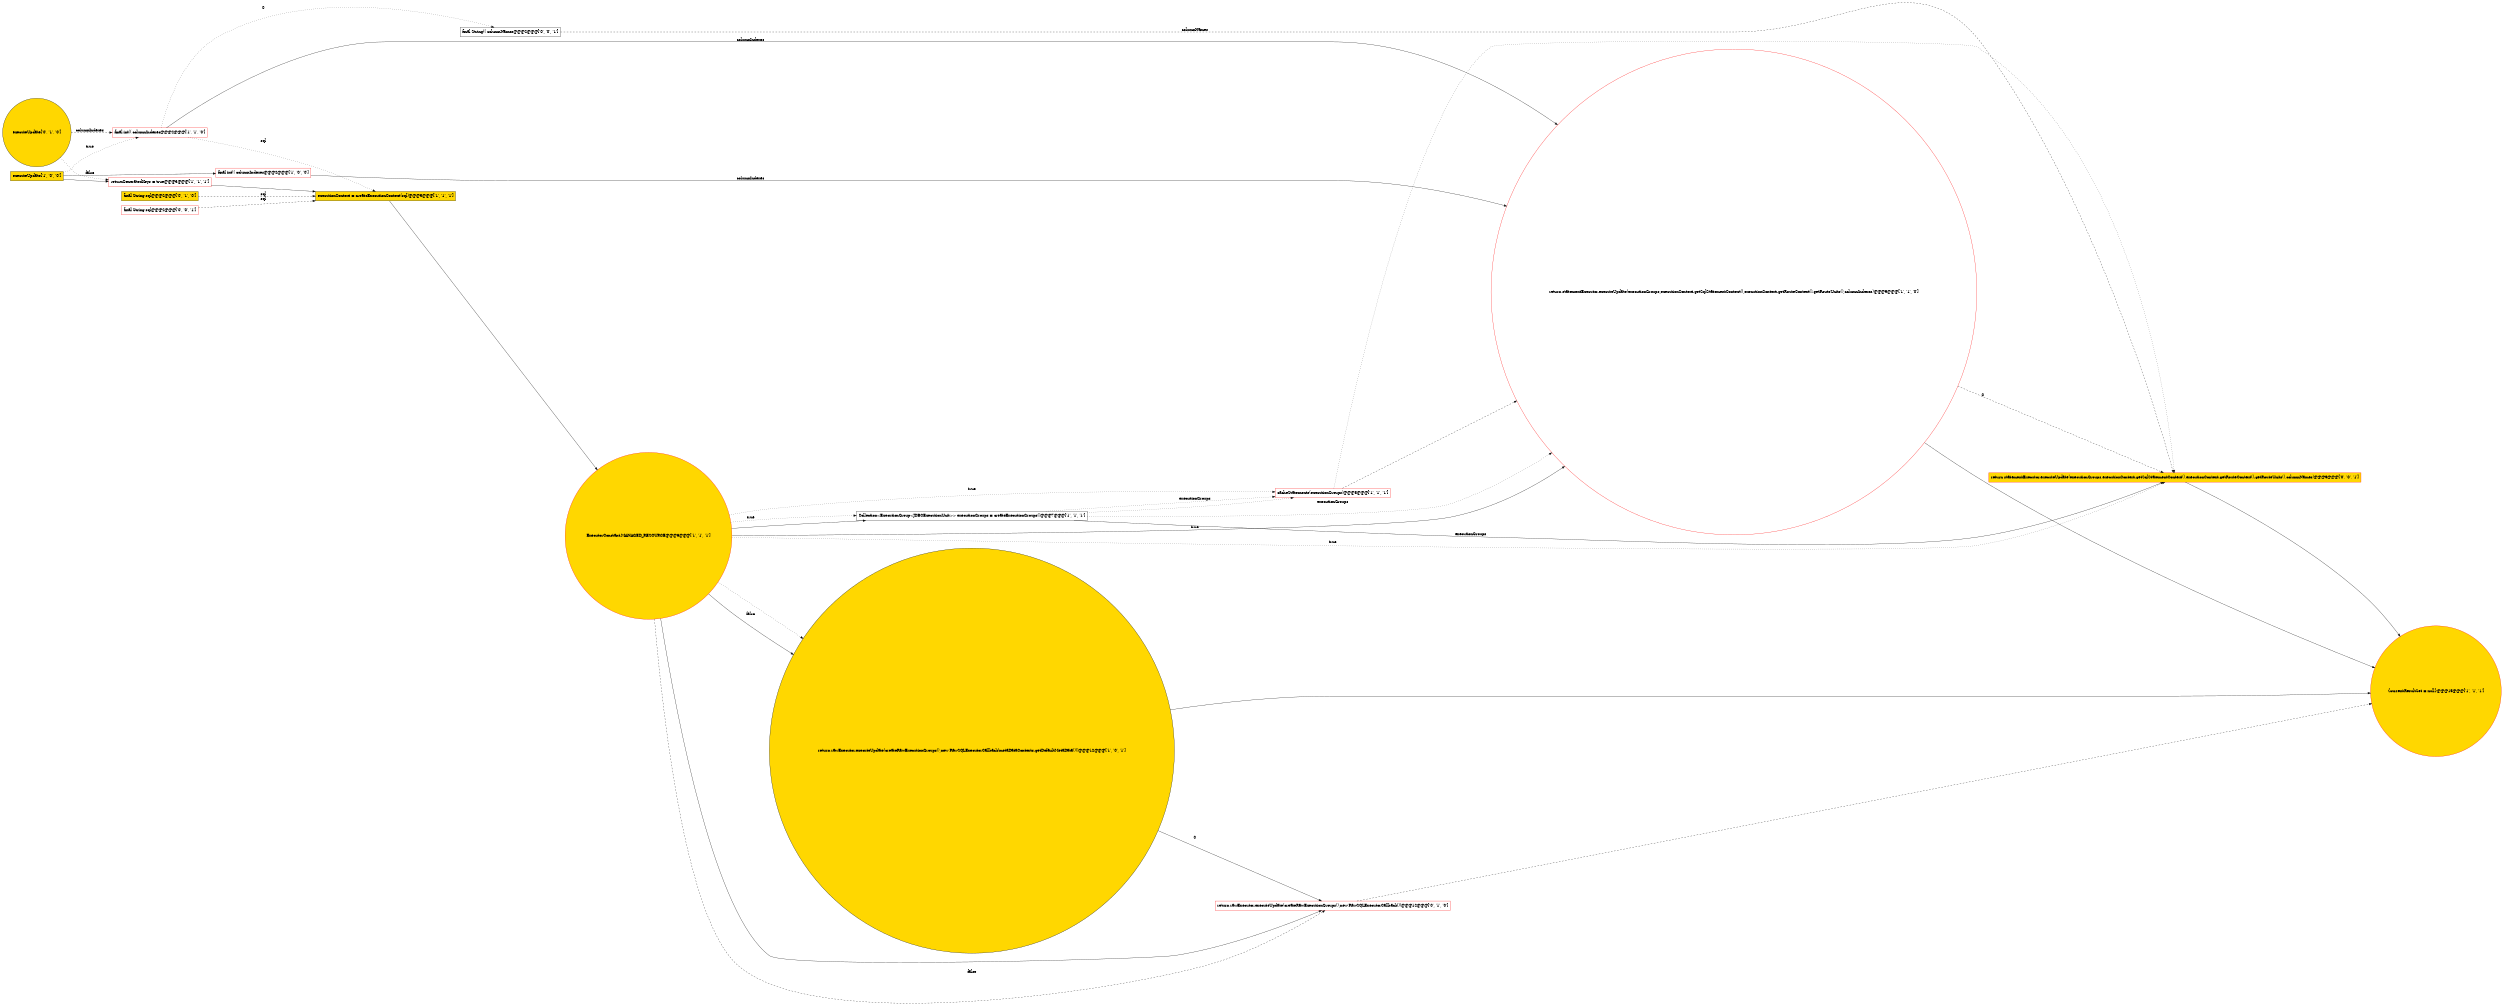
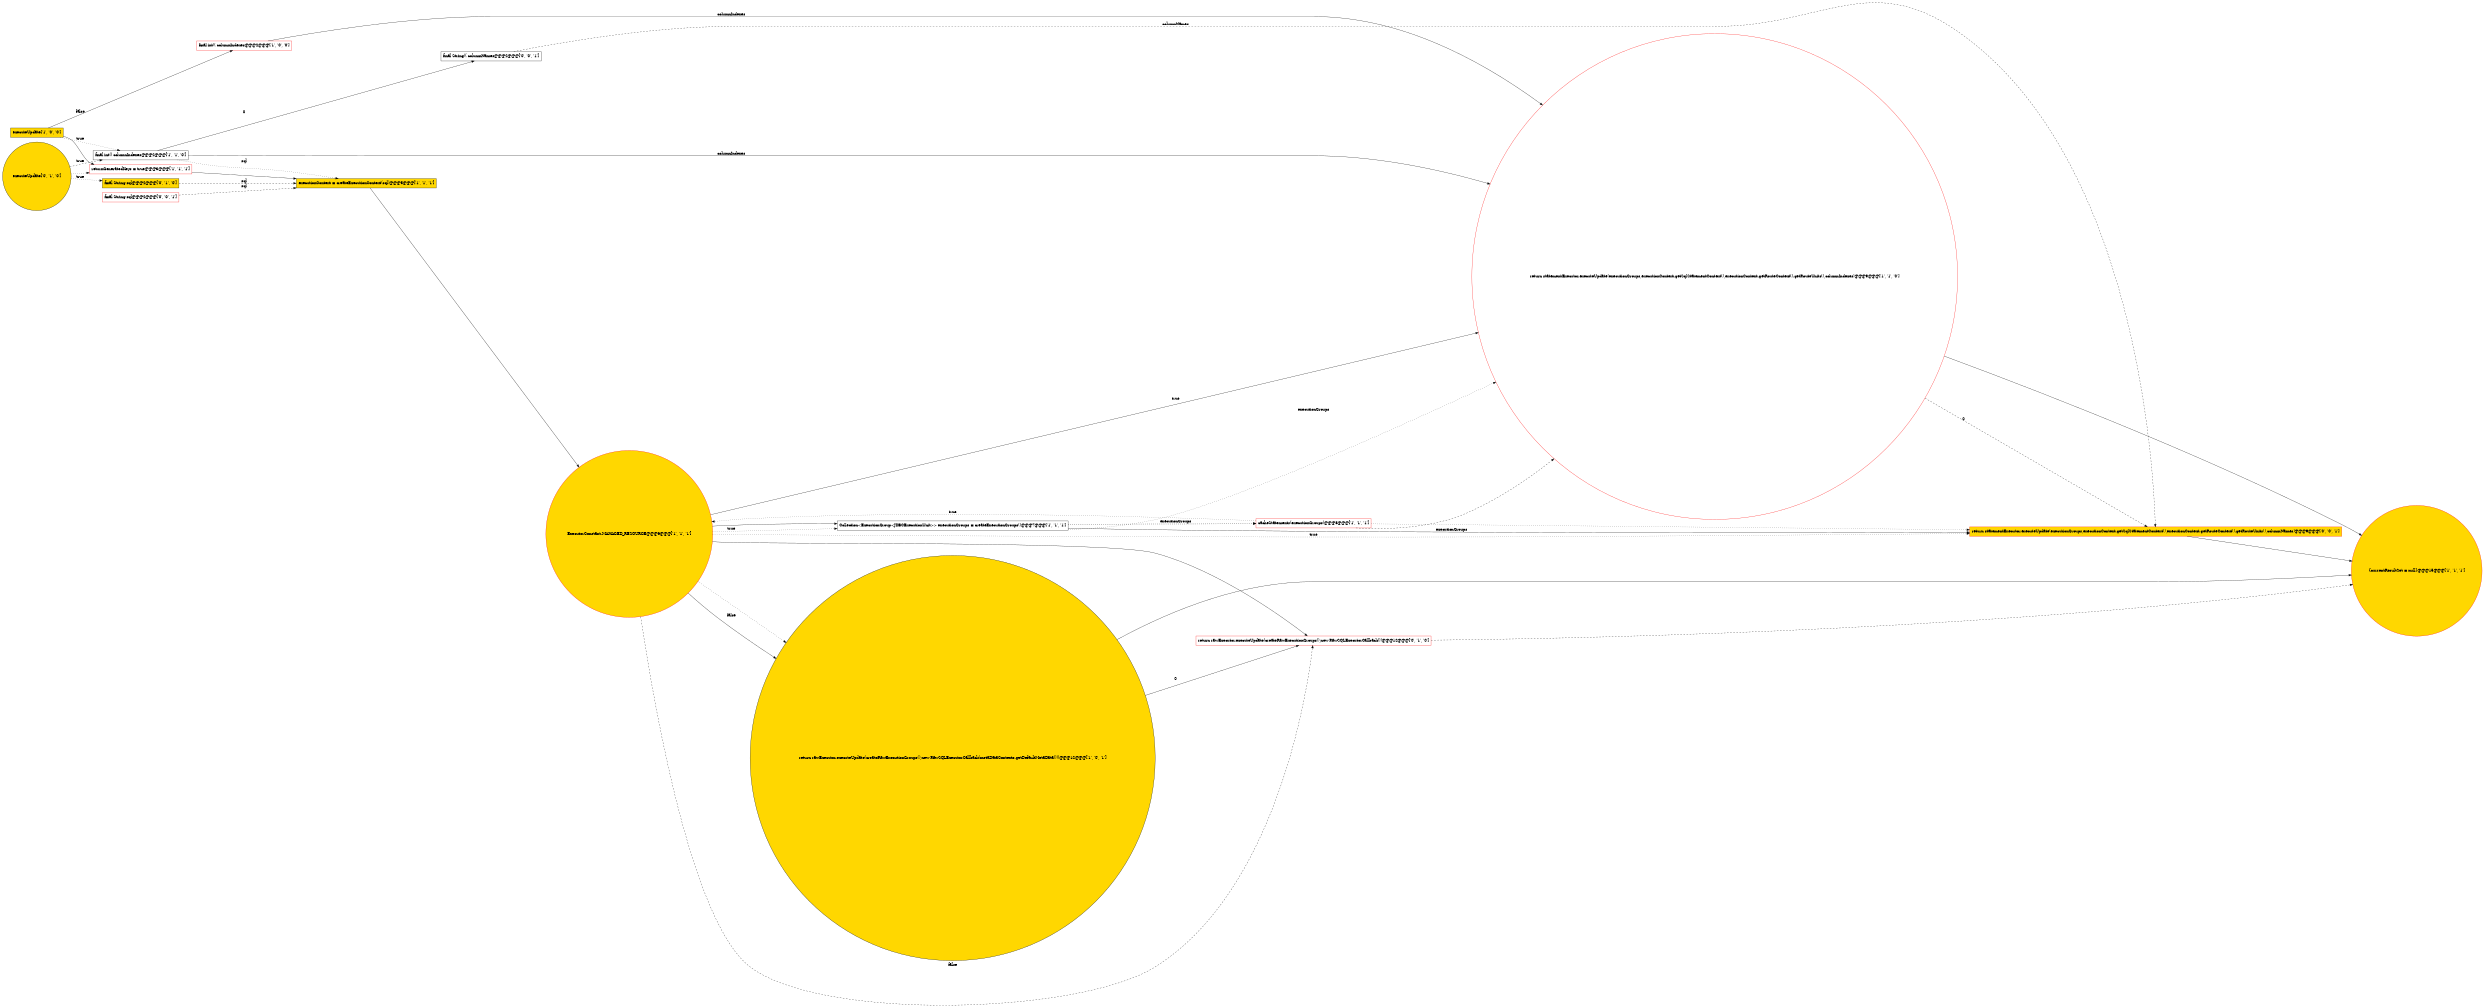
(299, 11) -> (315, 106)
(90, 131) -> (80, 161)
(160, 133) -> (141, 155)
none -> (85, 180)
(1000, 494) -> (985, 514)
